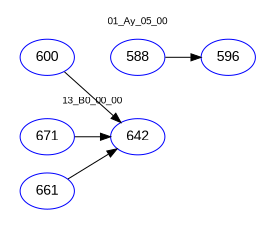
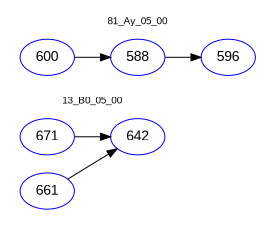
(138, 22) -> (138, 22)
(94, 98) -> (88, 57)
(93, 101) -> (93, 101)
